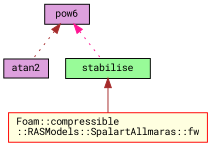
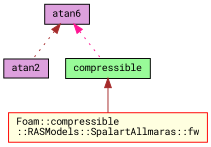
(67, 14) -> (67, 14)
(108, 68) -> (108, 68)
